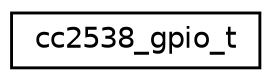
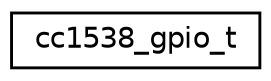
(136, 40) -> (136, 40)
